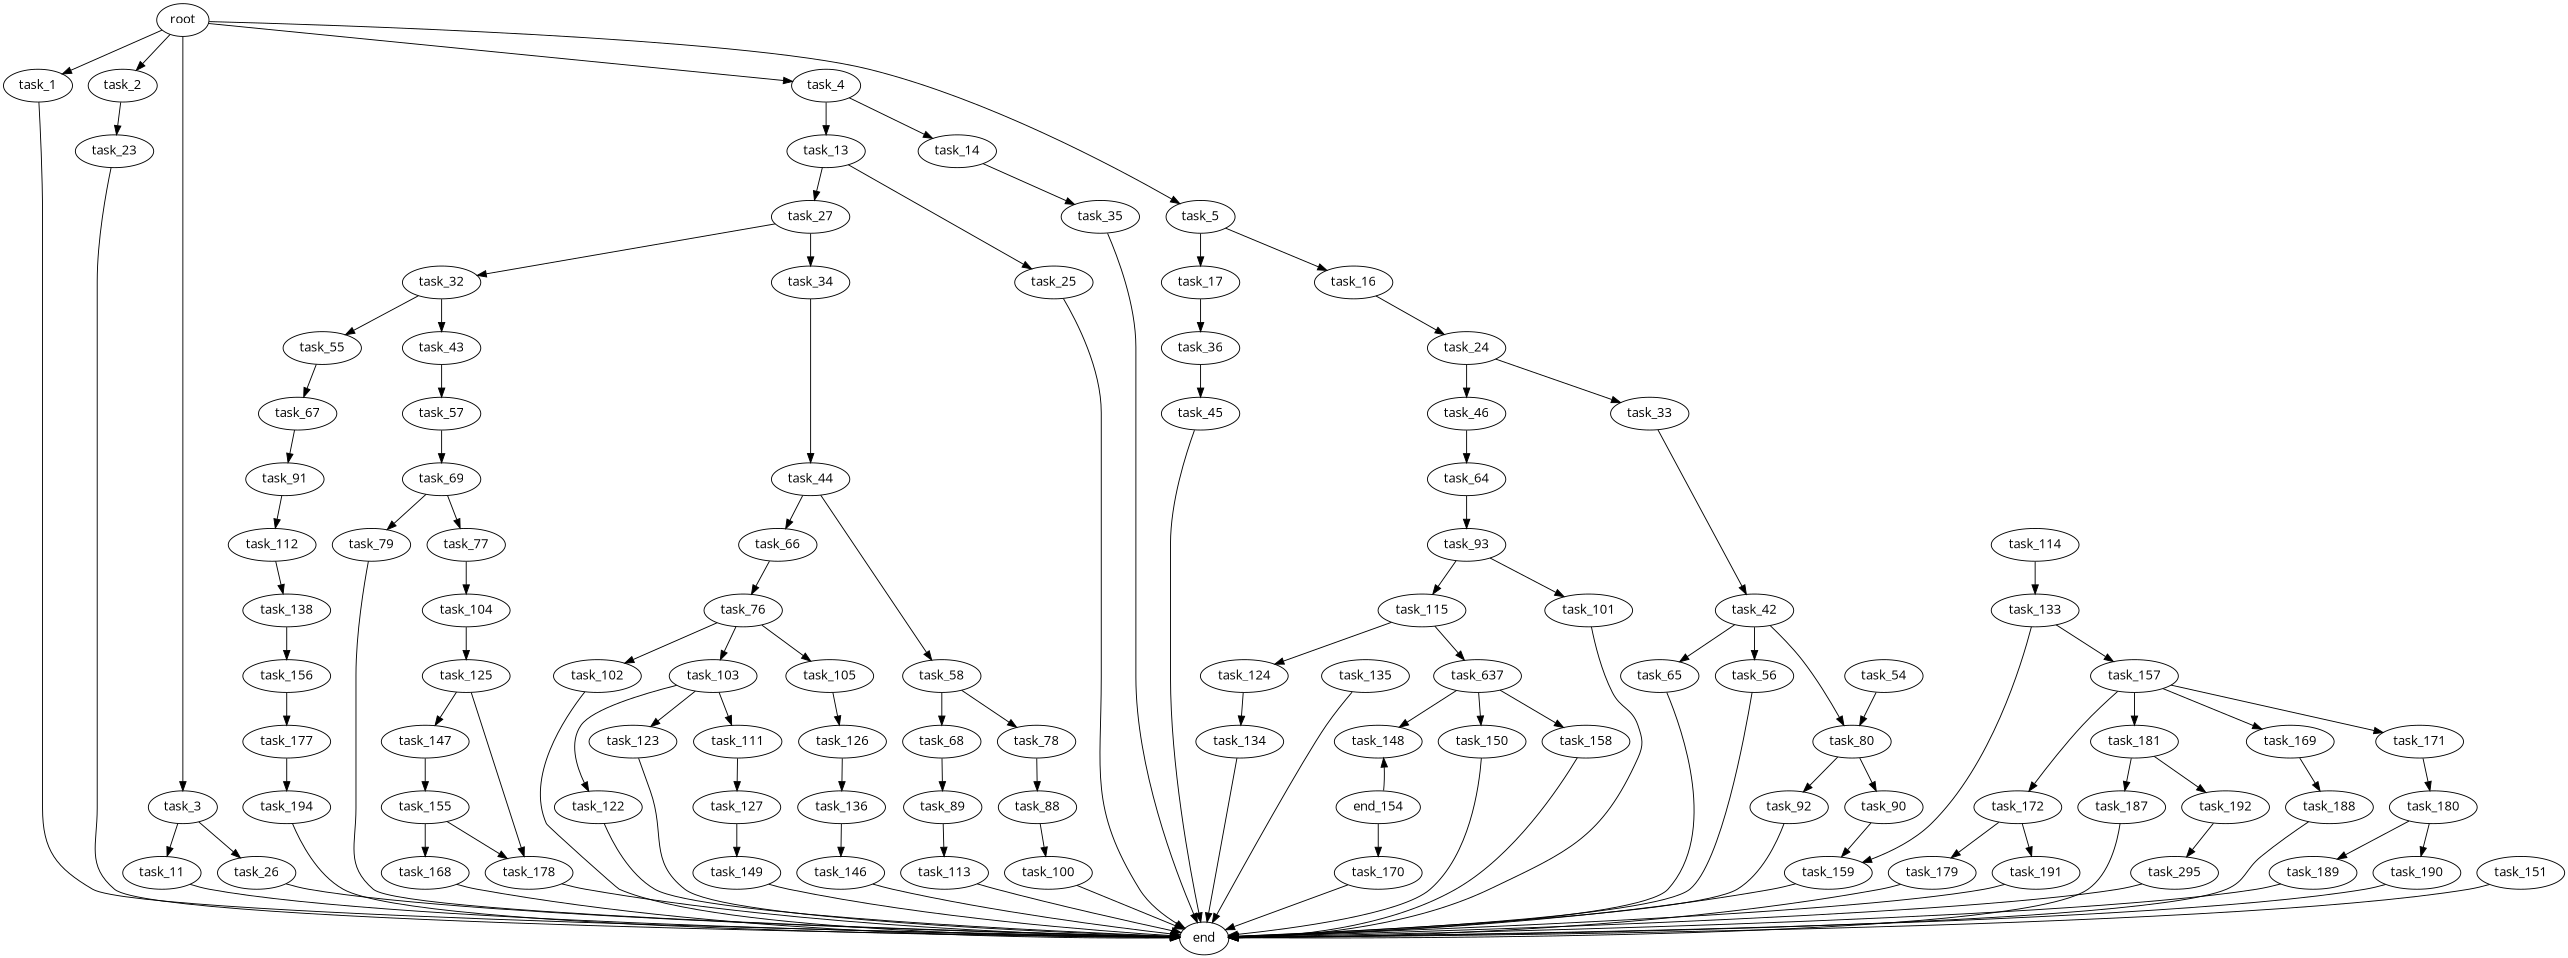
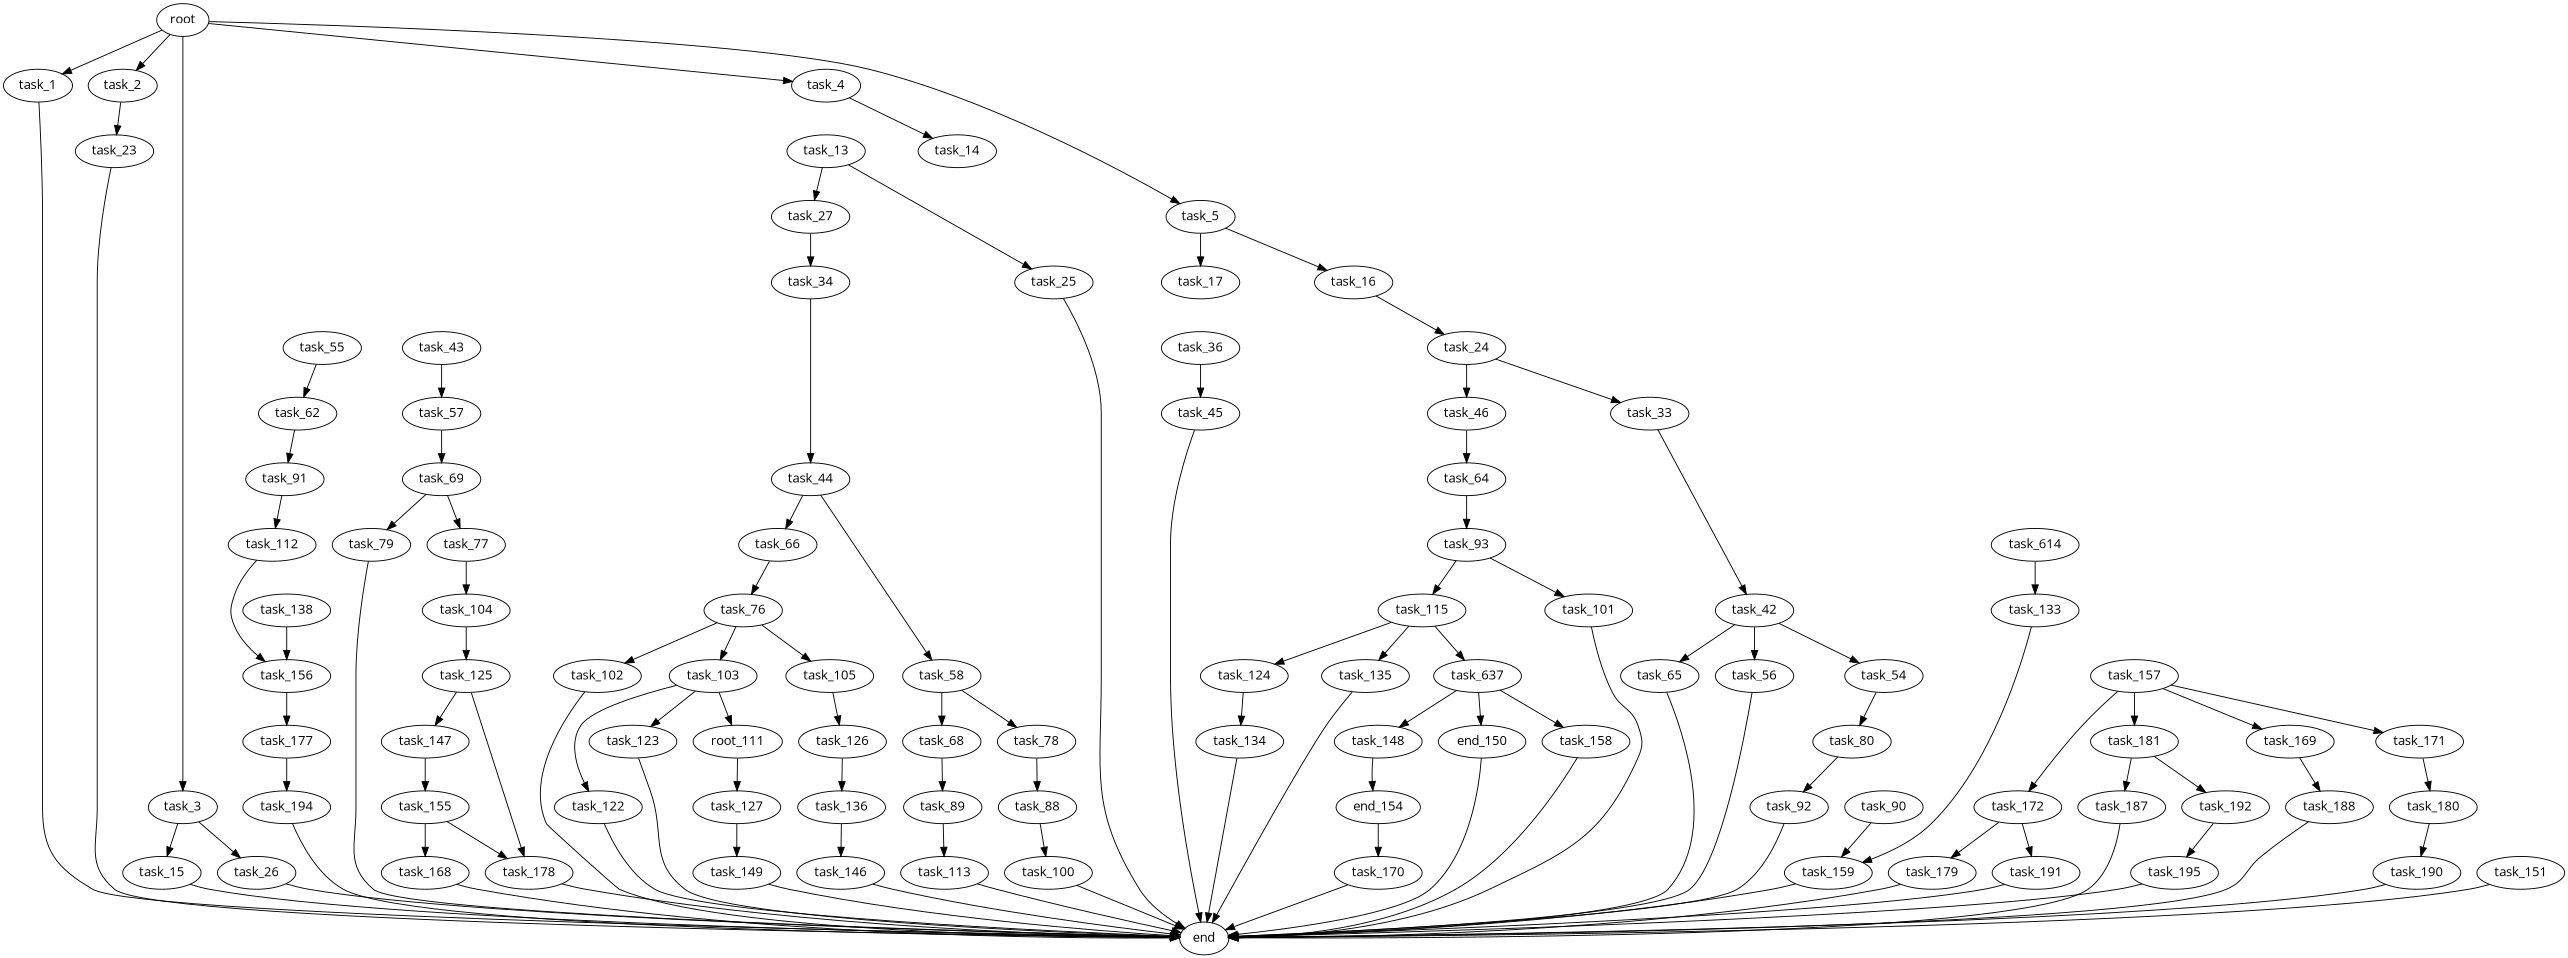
(826, 114) -> none
(1100, 217) -> none
(442, 282) -> none
(1201, 311) -> none
(298, 414) -> (298, 414)
(2035, 545) -> (2035, 545)
(278, 573) -> (231, 609)
none -> (1397, 640)
(2081, 641) -> none
(1809, 669) -> (1815, 641)
(738, 742) -> (738, 742)
(1482, 742) -> (1482, 742)
(1866, 770) -> none
(1384, 779) -> (1372, 770)
(162, 873) -> (162, 873)
(2175, 873) -> (2175, 873)
(2313, 873) -> none
